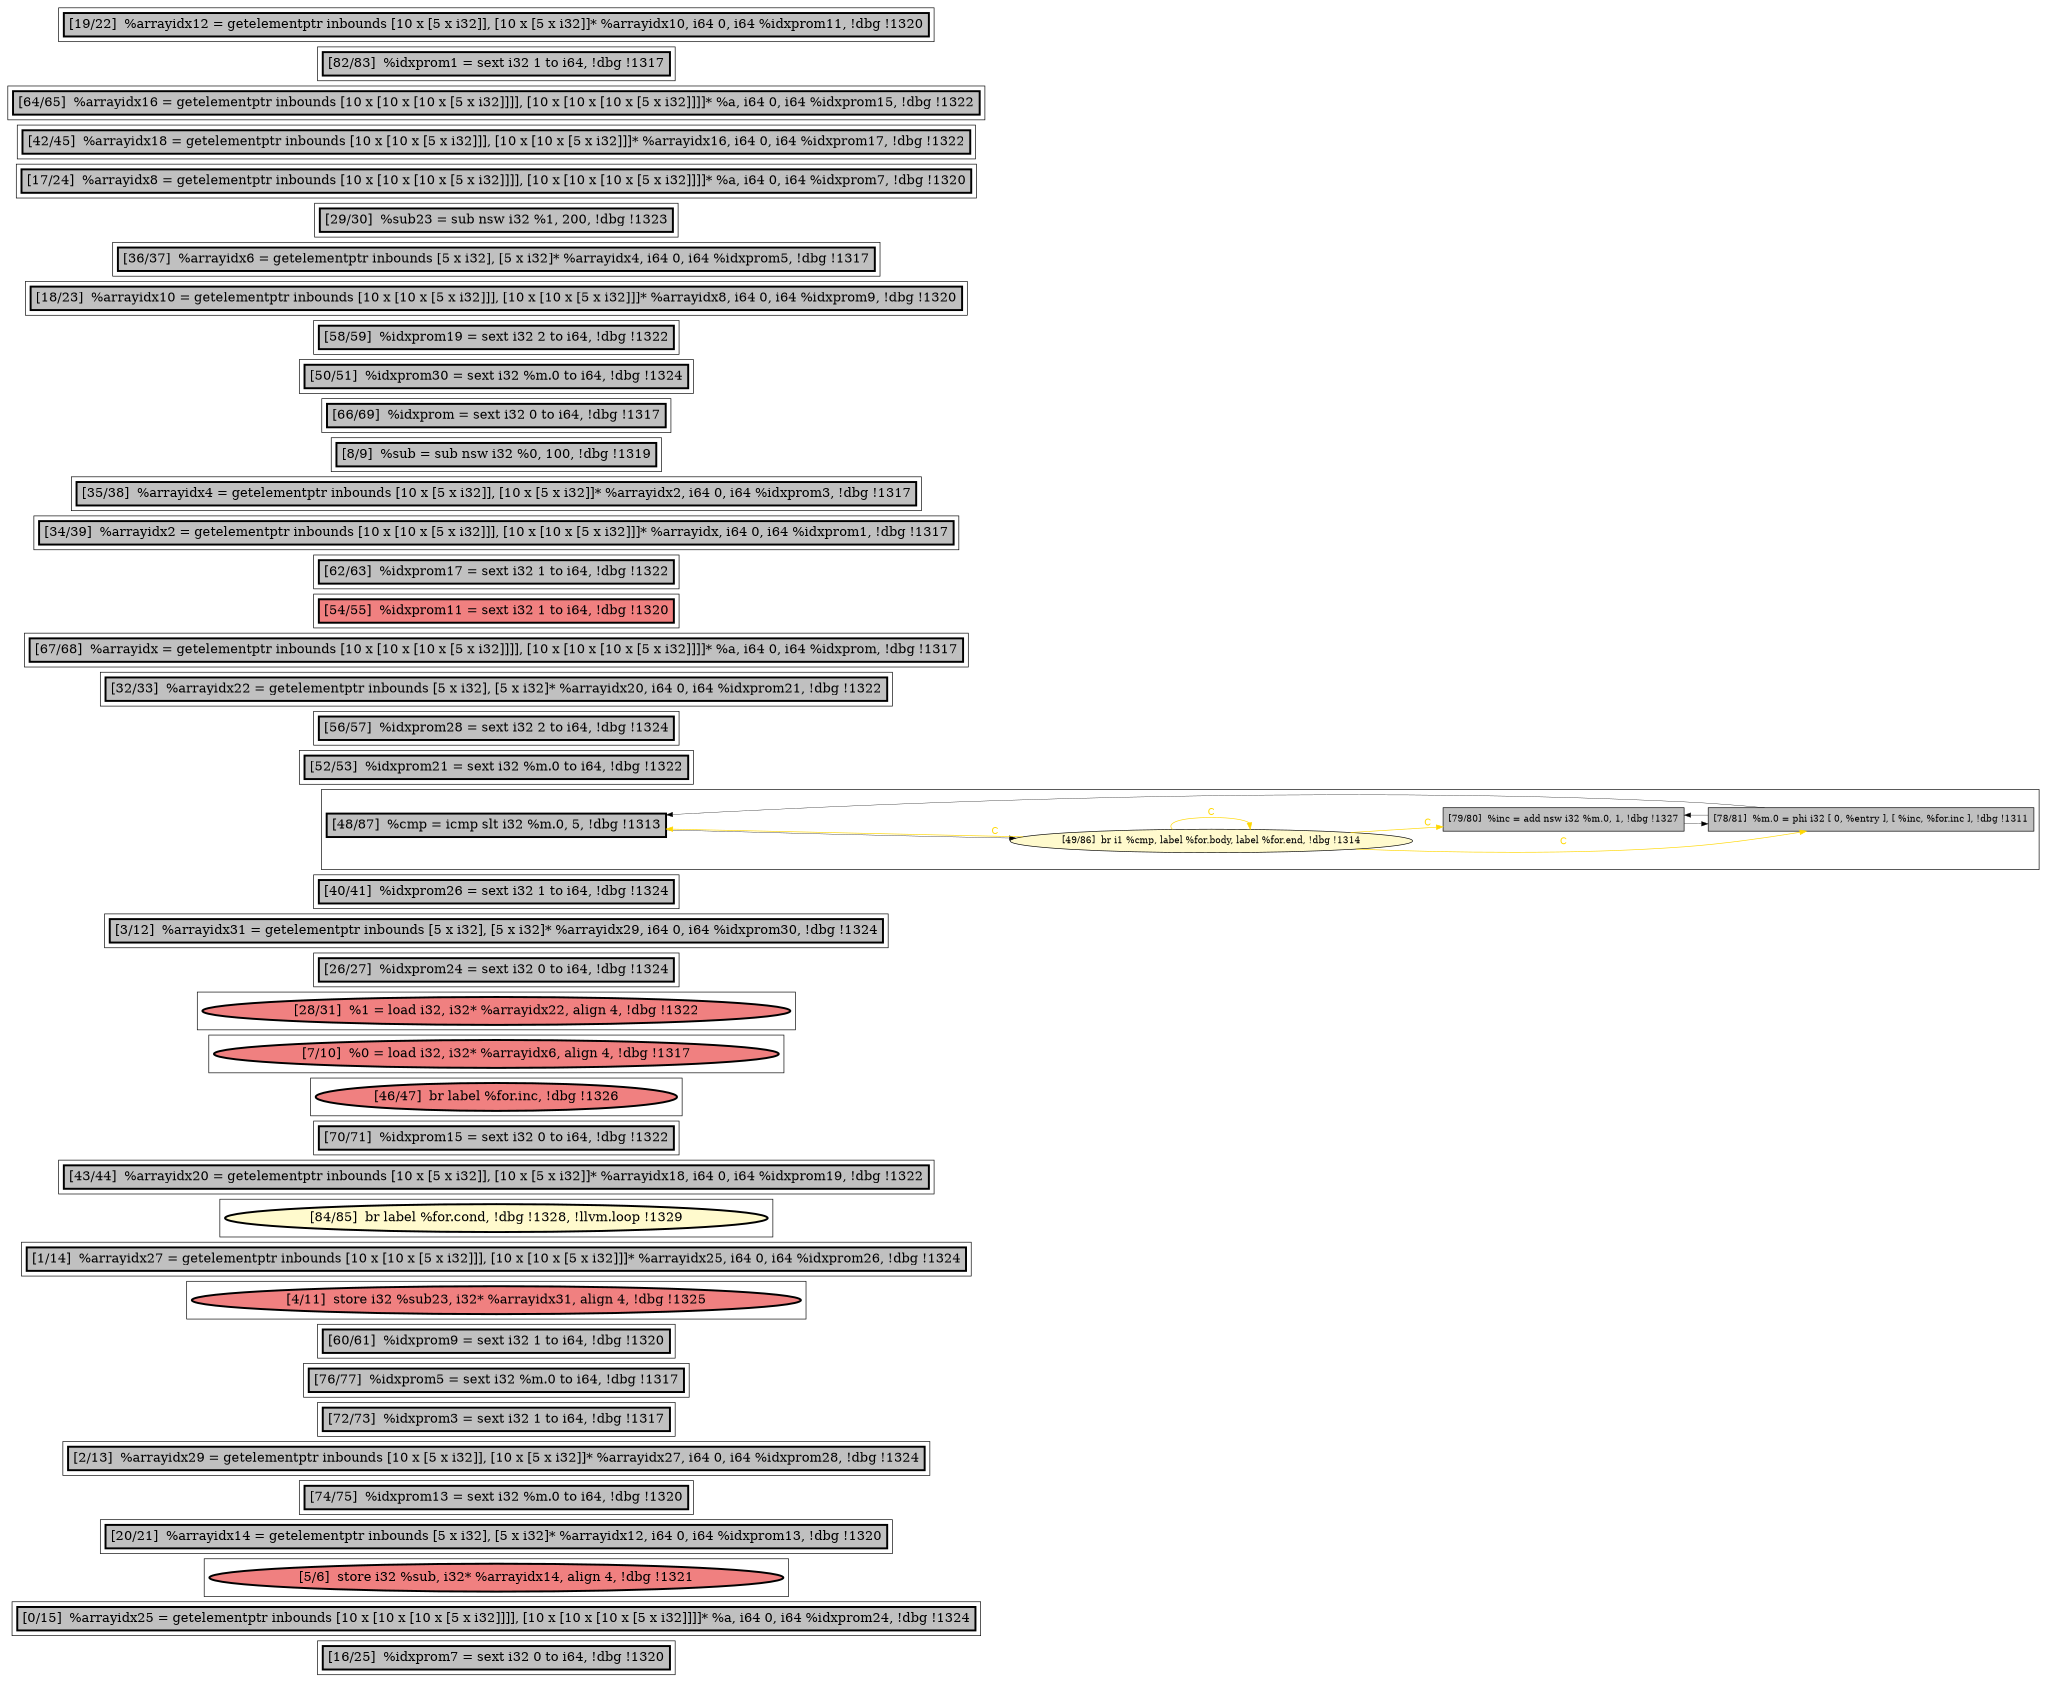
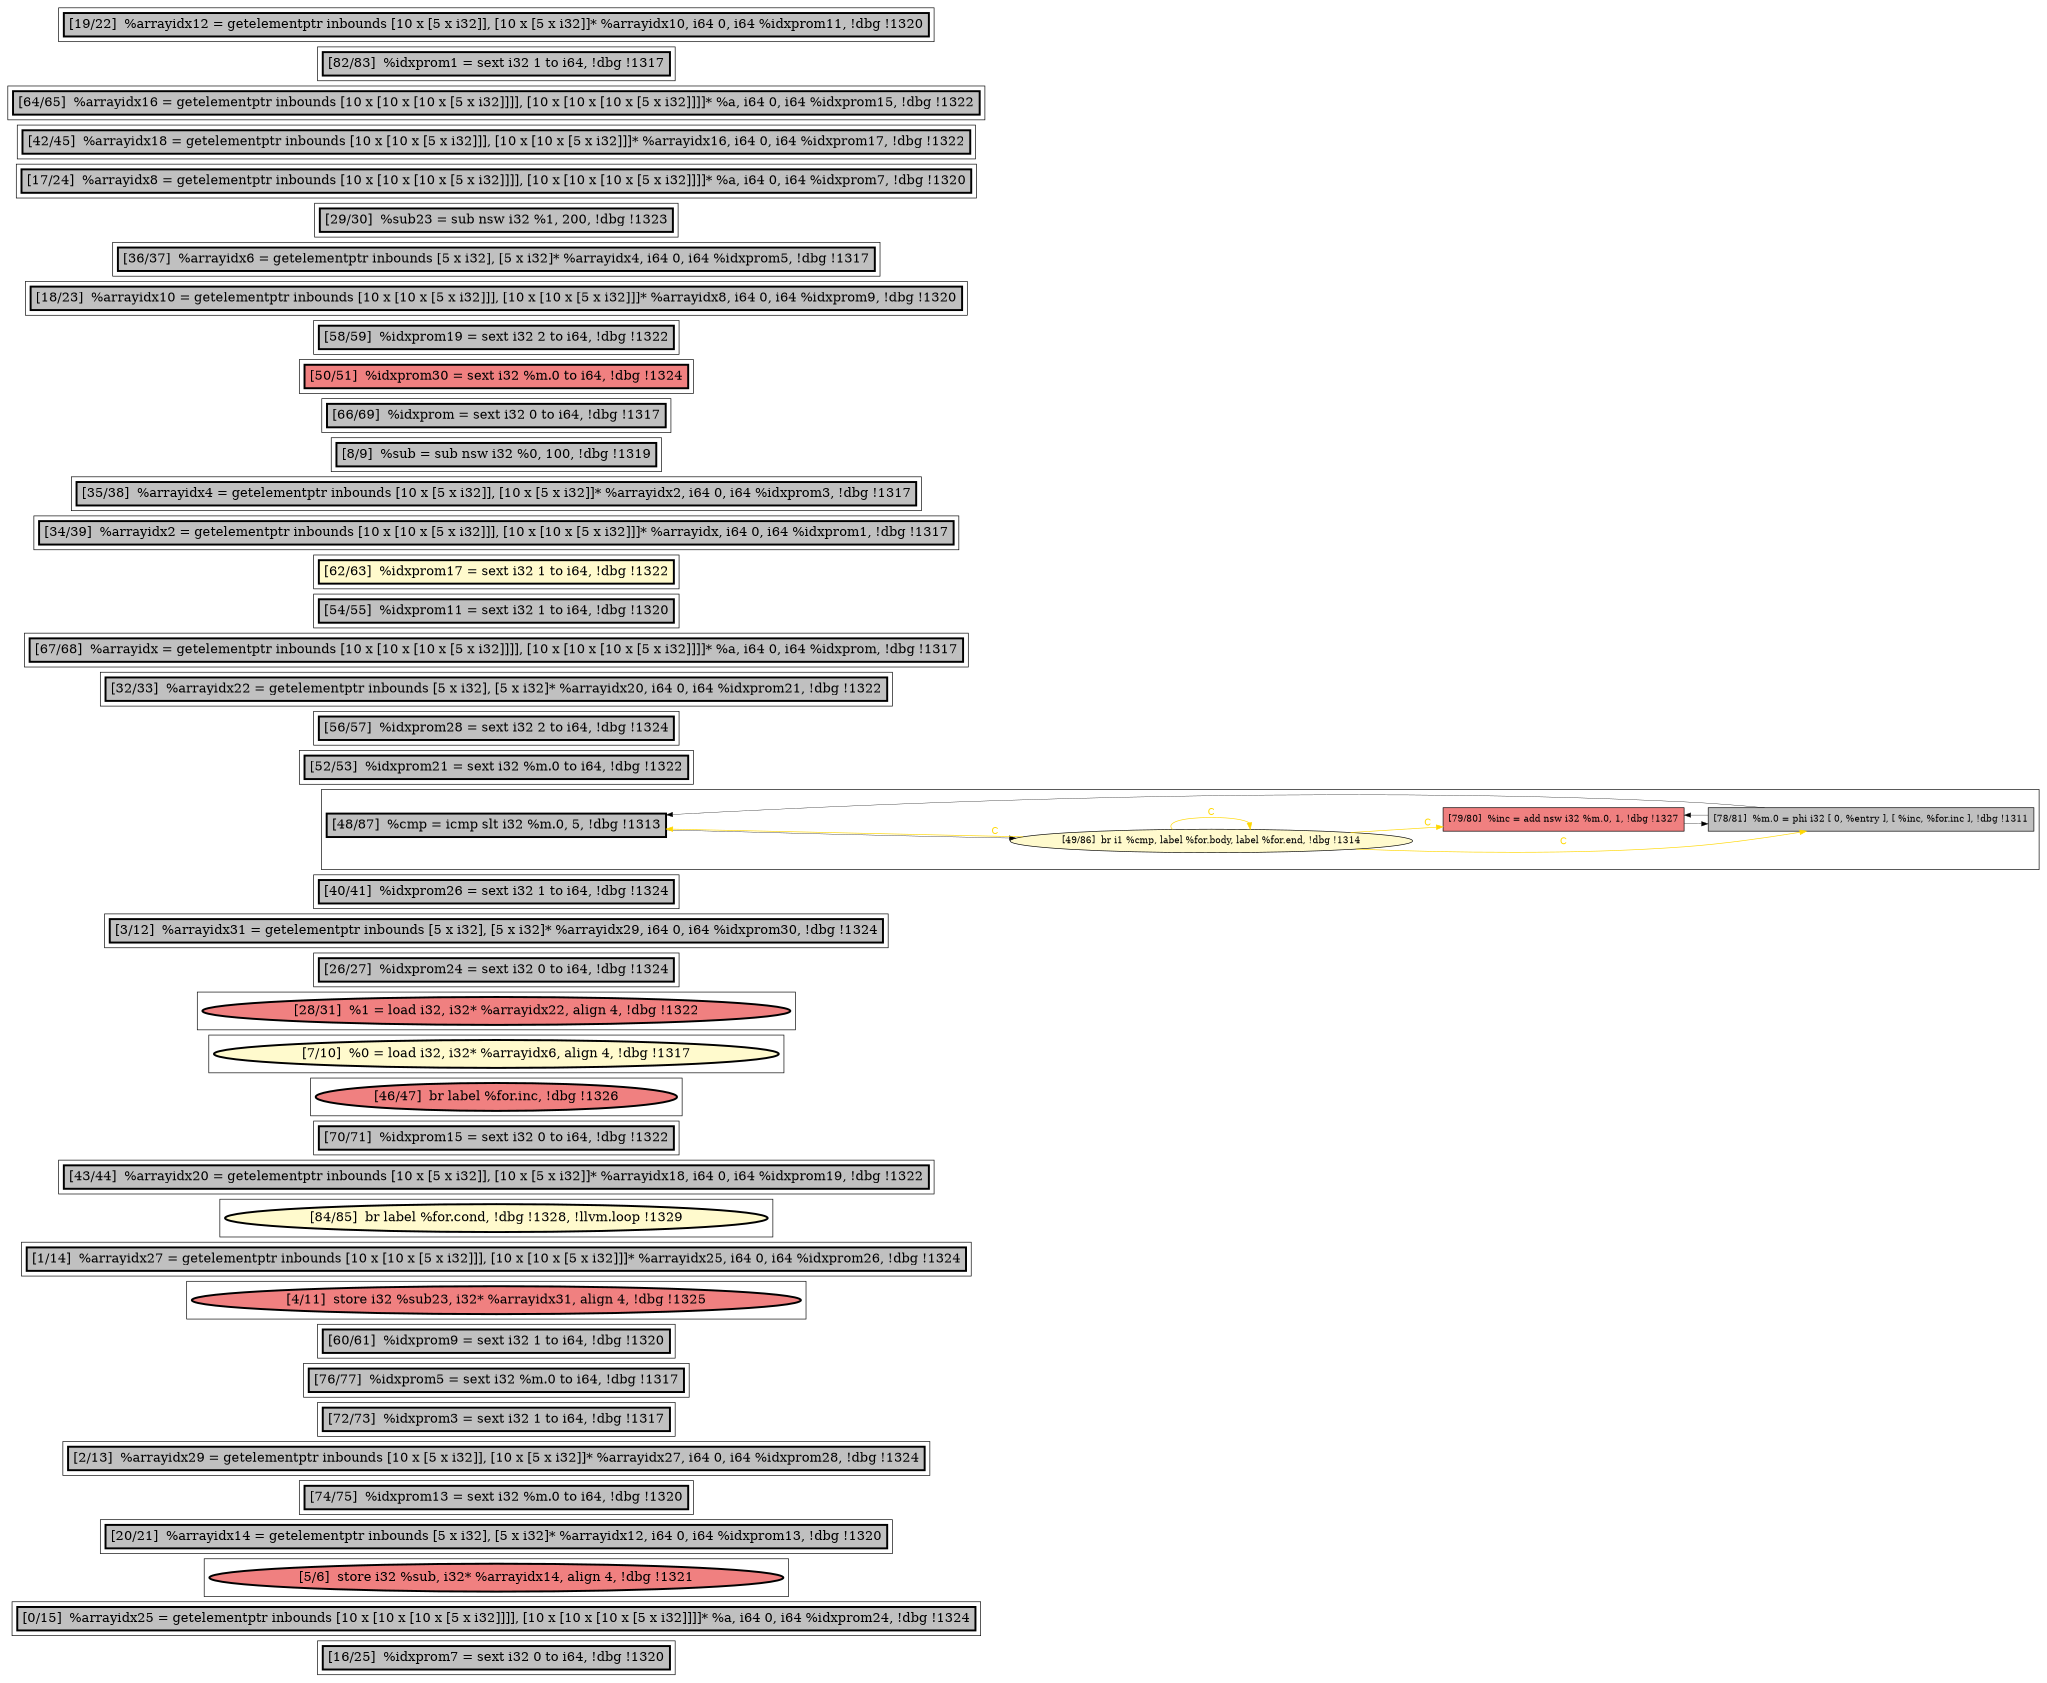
(496, 377) -> (496, 377)
(496, 572) -> (496, 572)
(496, 611) -> (496, 611)
(1564, 819) -> (1564, 819)
(496, 1054) -> (496, 1054)
